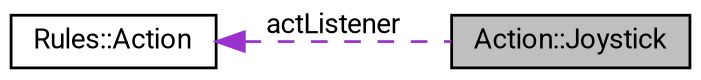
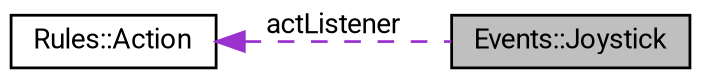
(571, 42) -> (571, 42)
